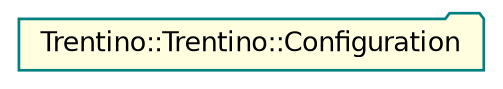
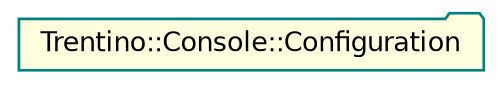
(251, 45) -> (251, 45)
